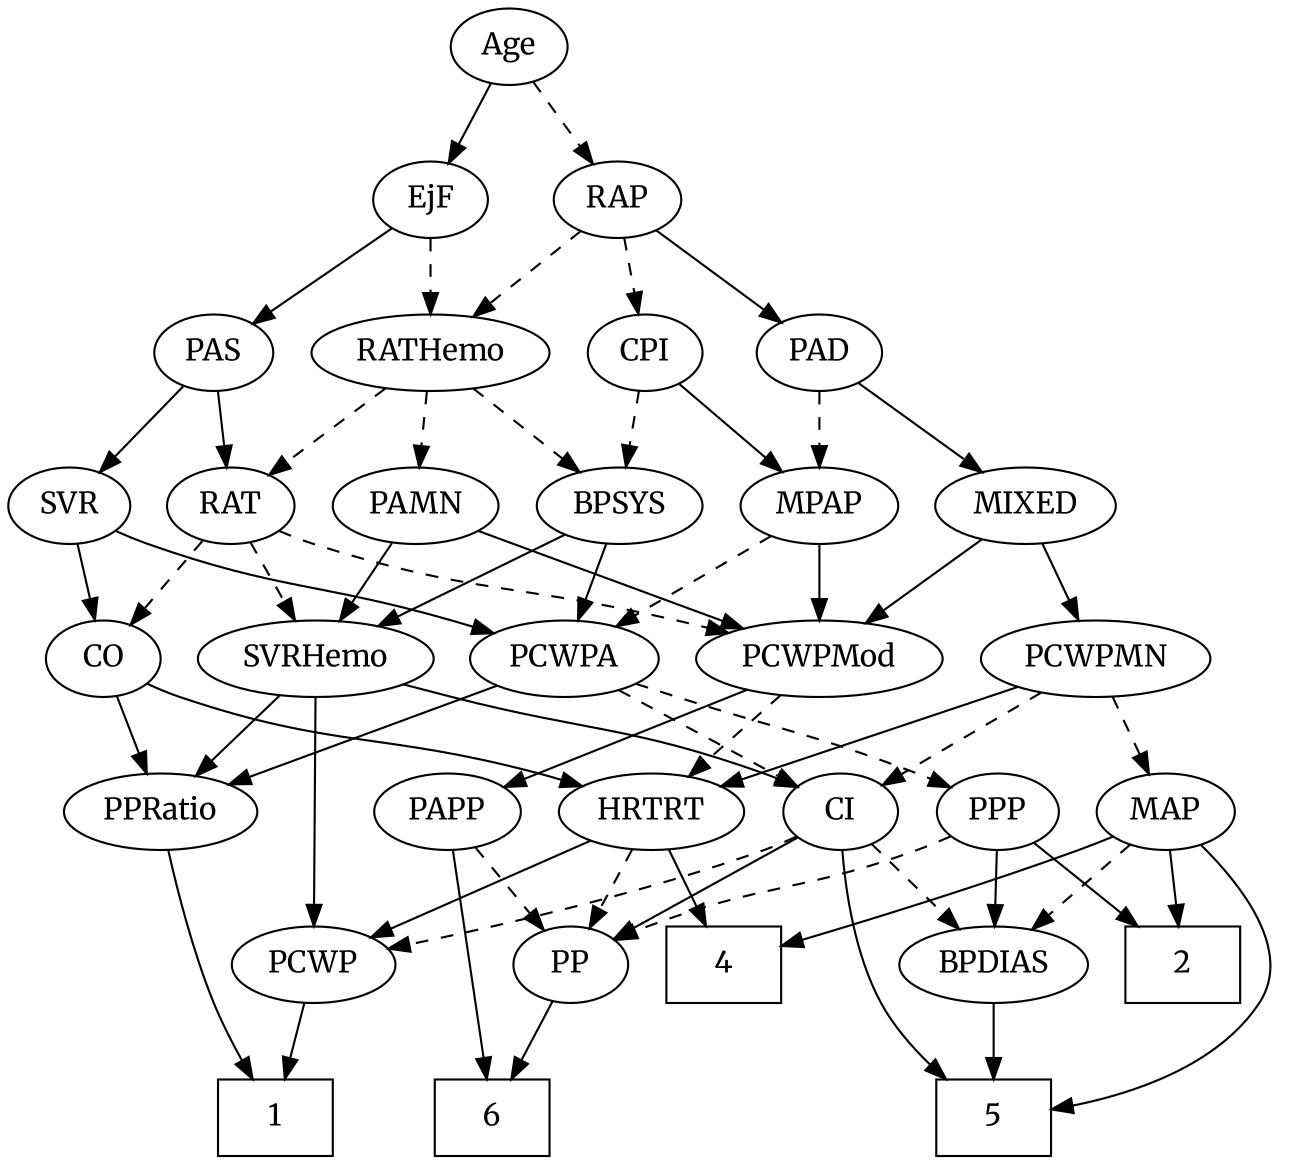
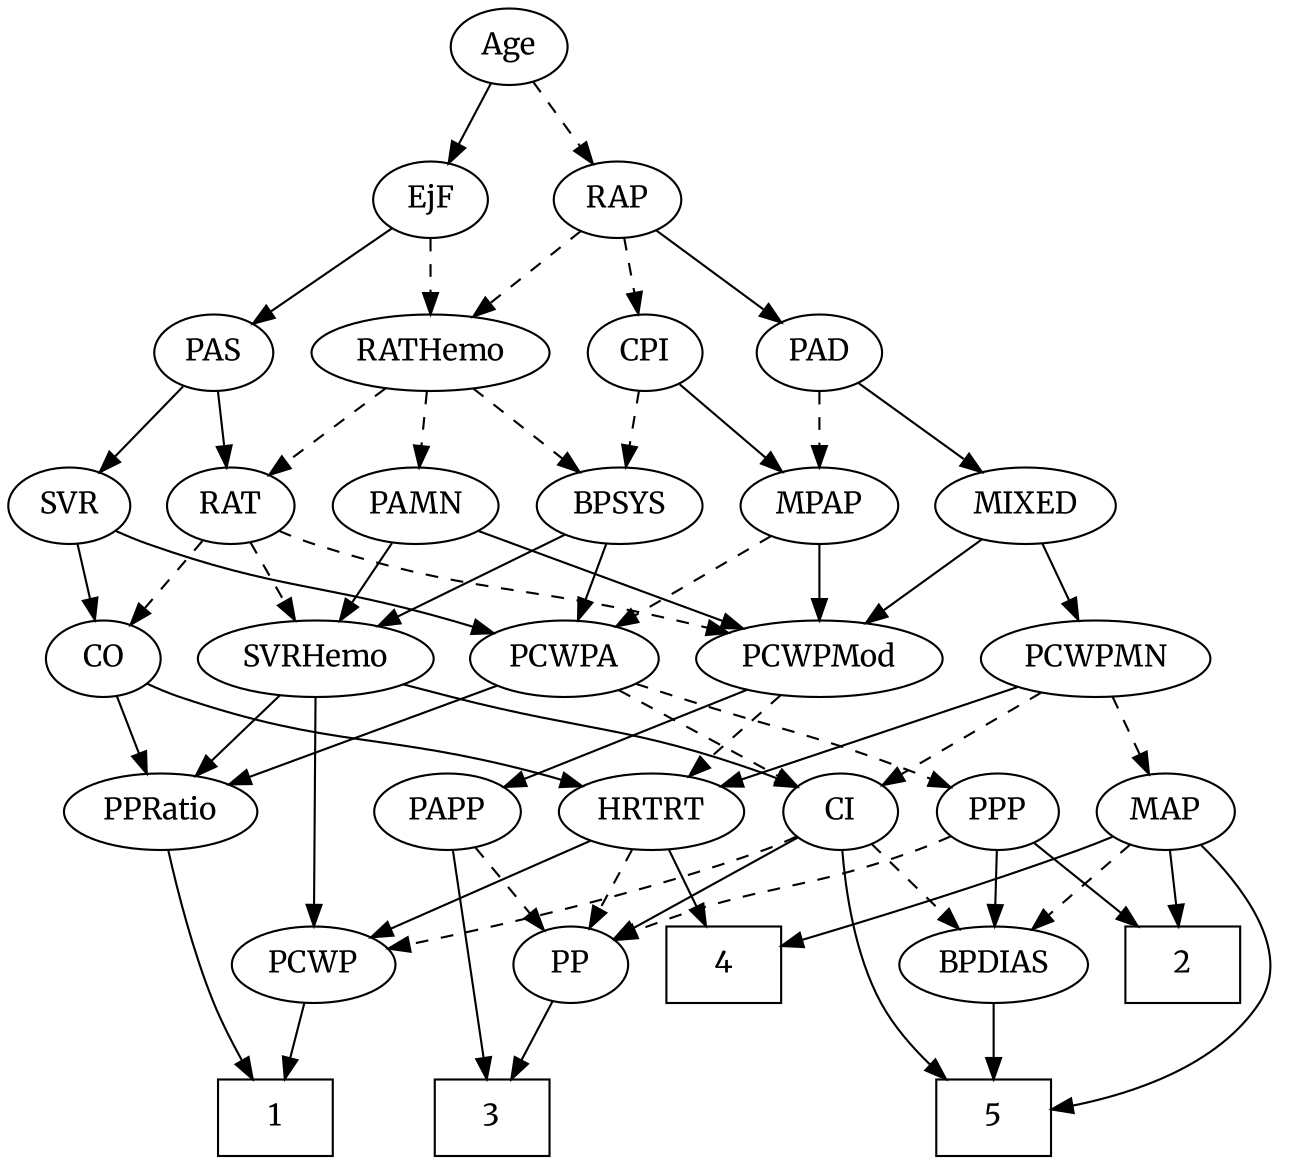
(492, 1118) -> (492, 1118)
